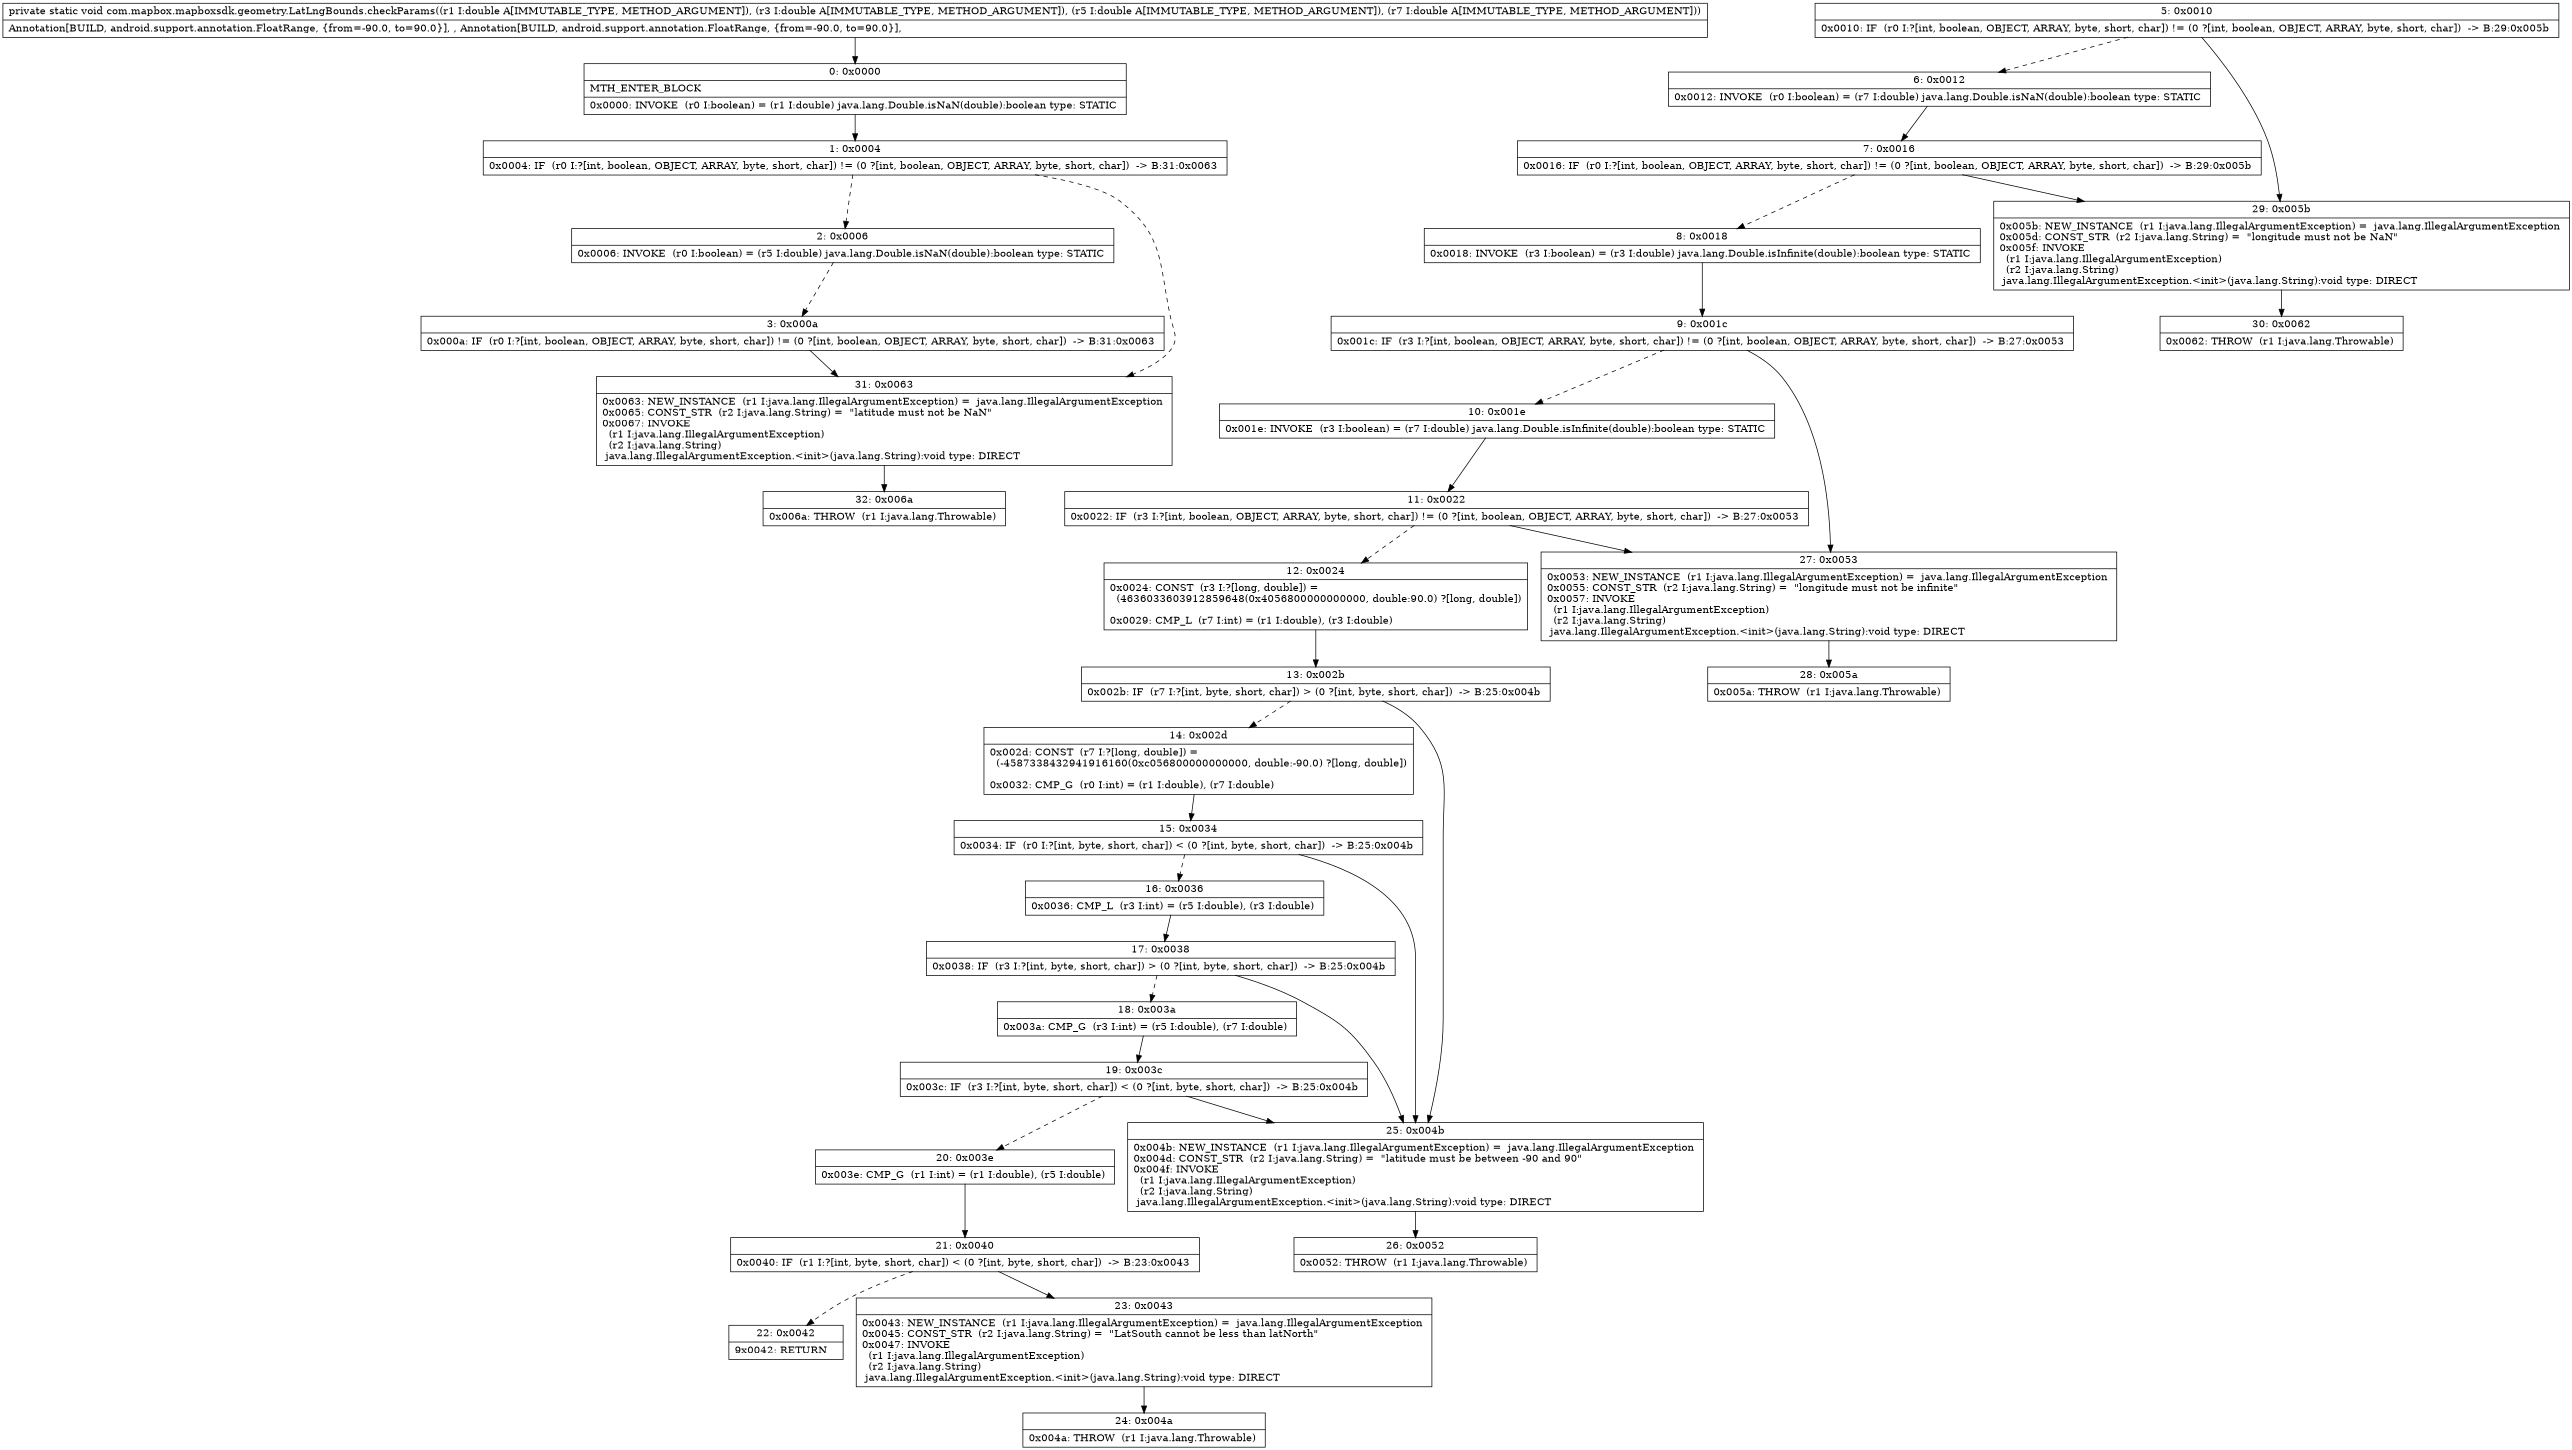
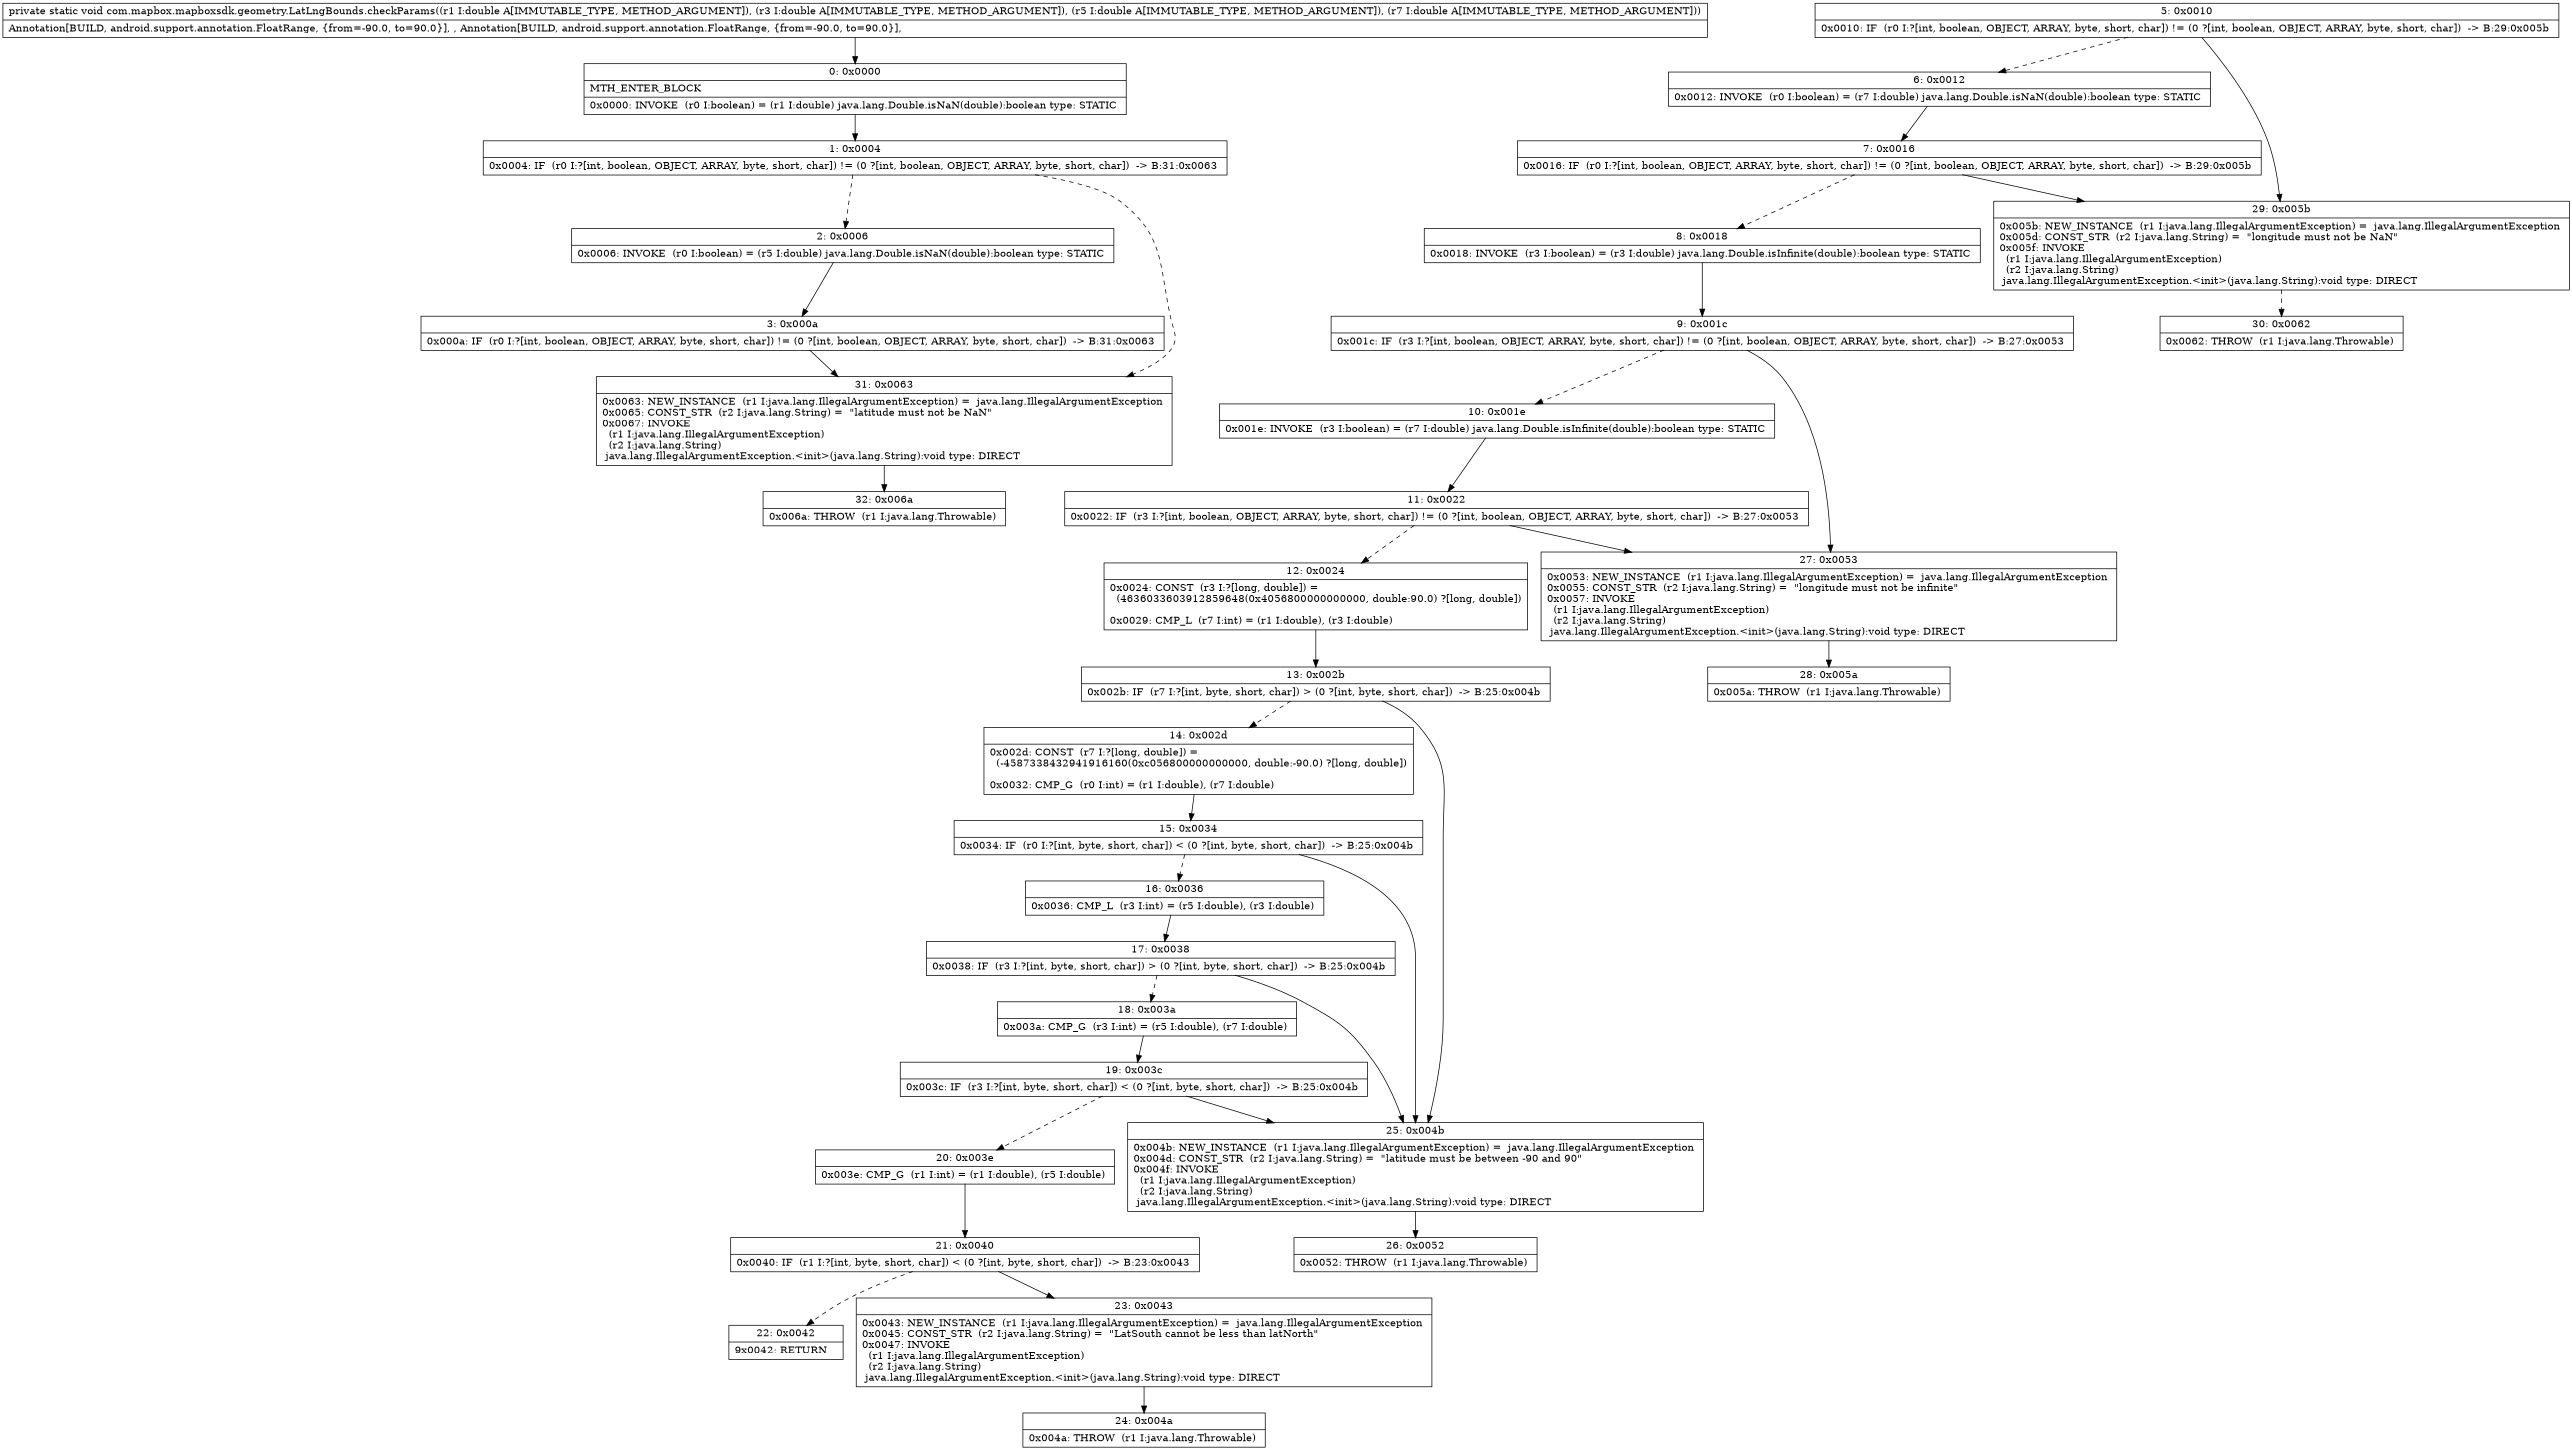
(820, 286) -> (820, 286)
(2282, 299) -> (2282, 299)
